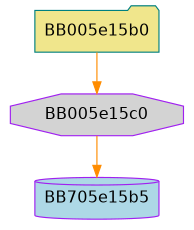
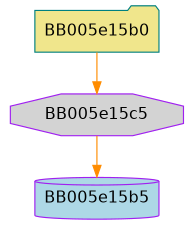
(97, 115) -> (97, 115)
(97, 198) -> (97, 198)
